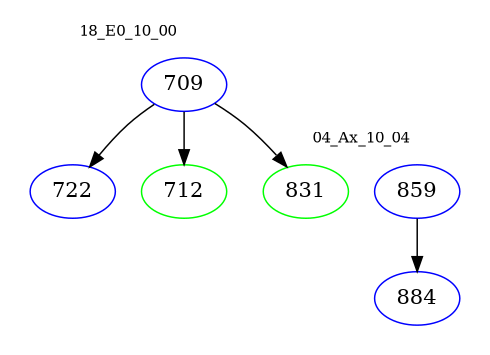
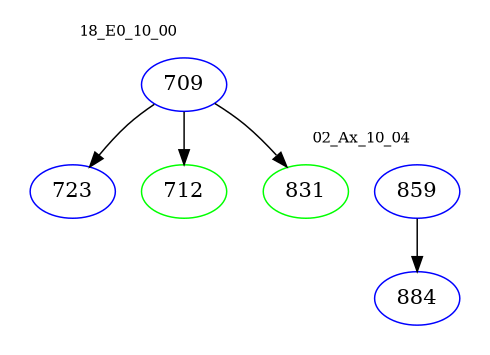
(362, 139) -> (362, 139)
(73, 192) -> (73, 192)
